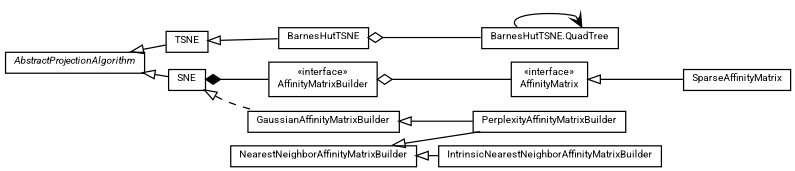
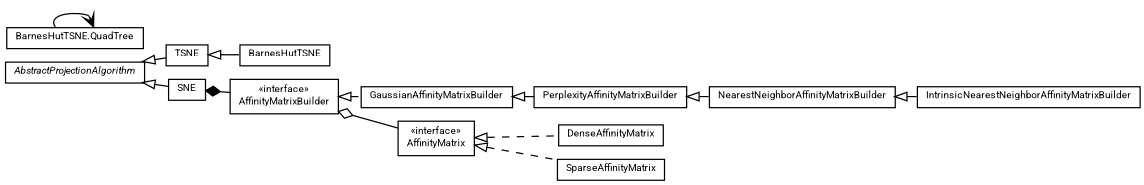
(432, 38) -> none
(642, 79) -> (522, 154)
(236, 105) -> (356, 97)
none -> (610, 135)
(443, 137) -> (704, 97)
